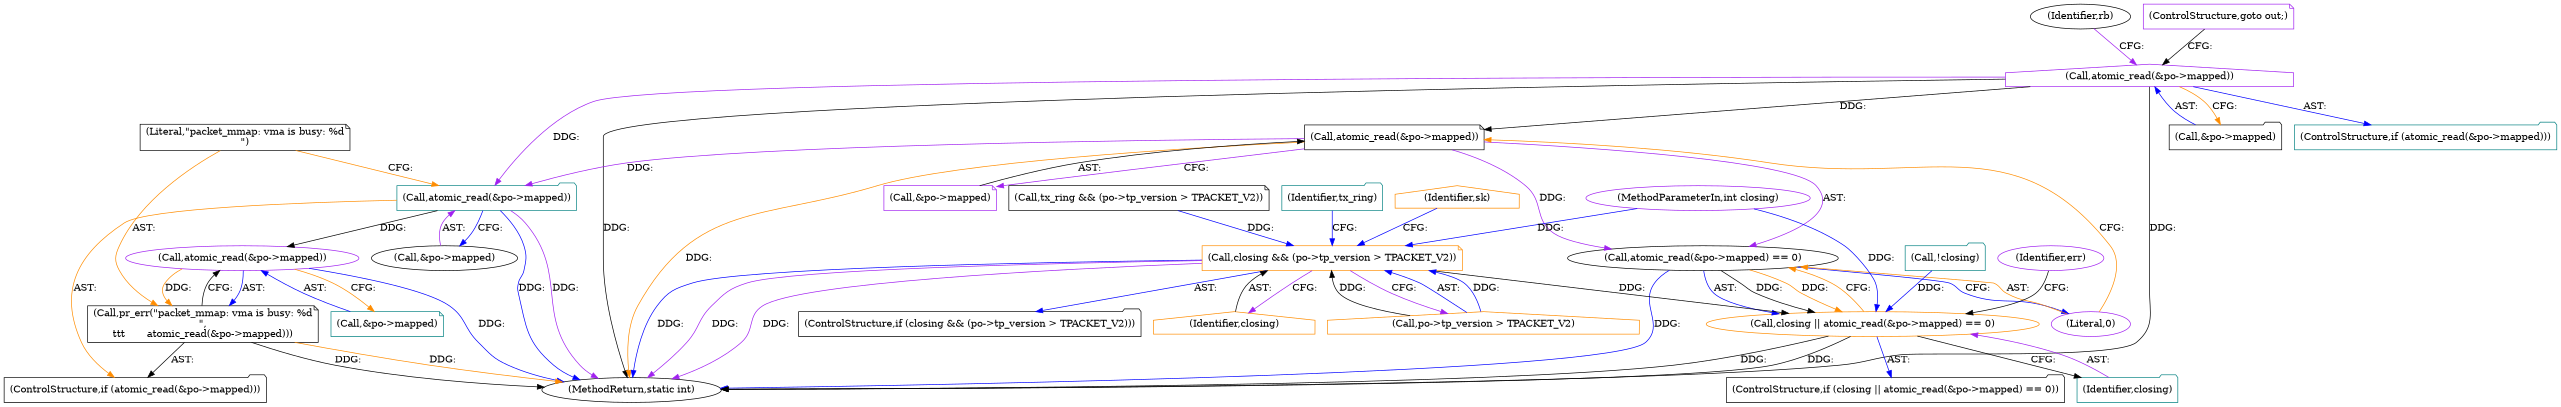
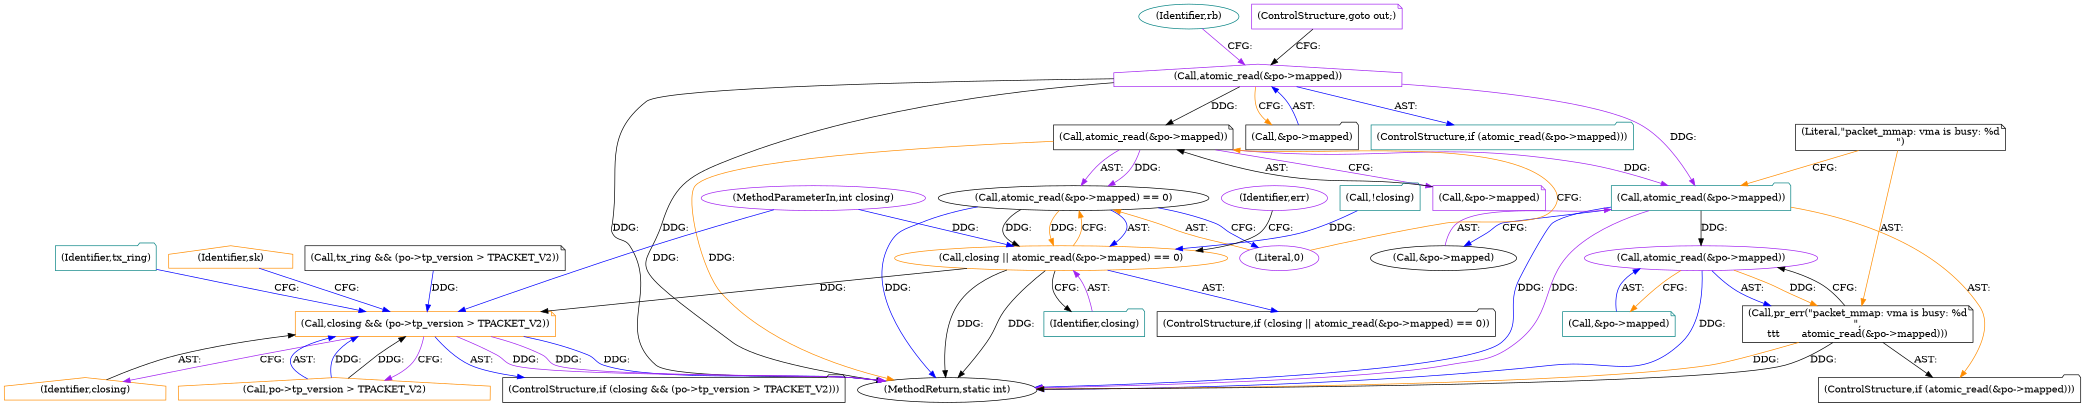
(2080, 17) -> (1189, 17)
(1606, 292) -> (757, 290)
